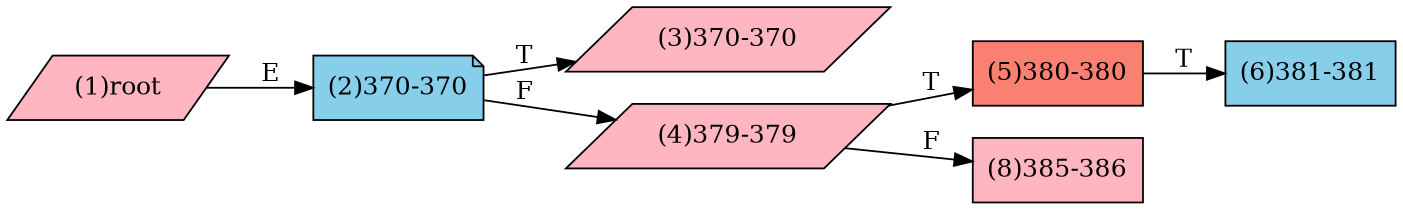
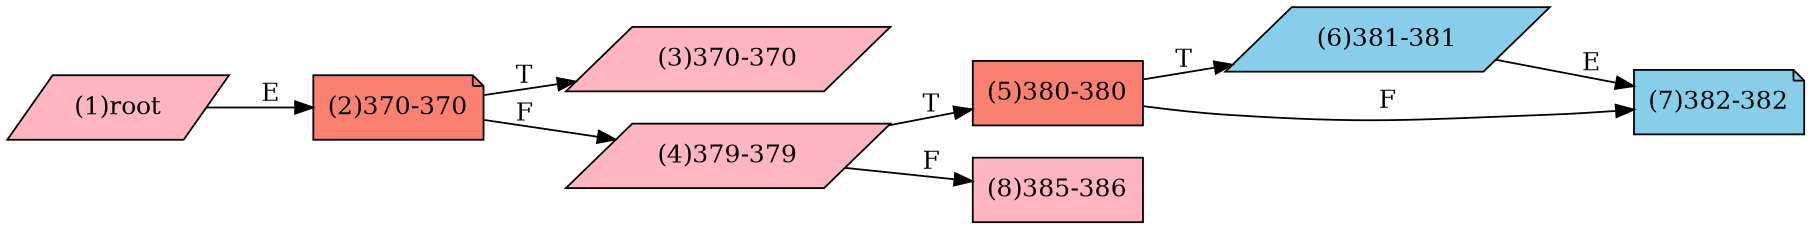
(1310, 73) -> (1388, 39)
(398, 88) -> (398, 108)
none -> (1719, 102)
